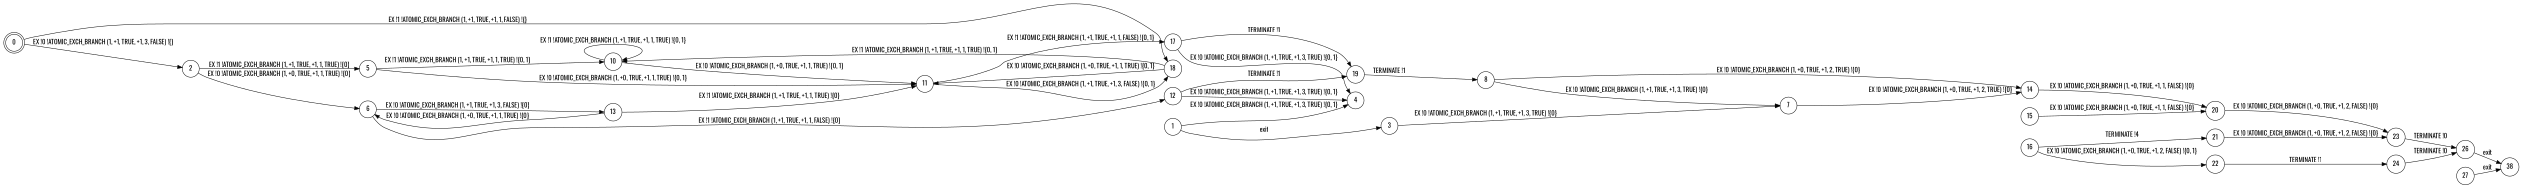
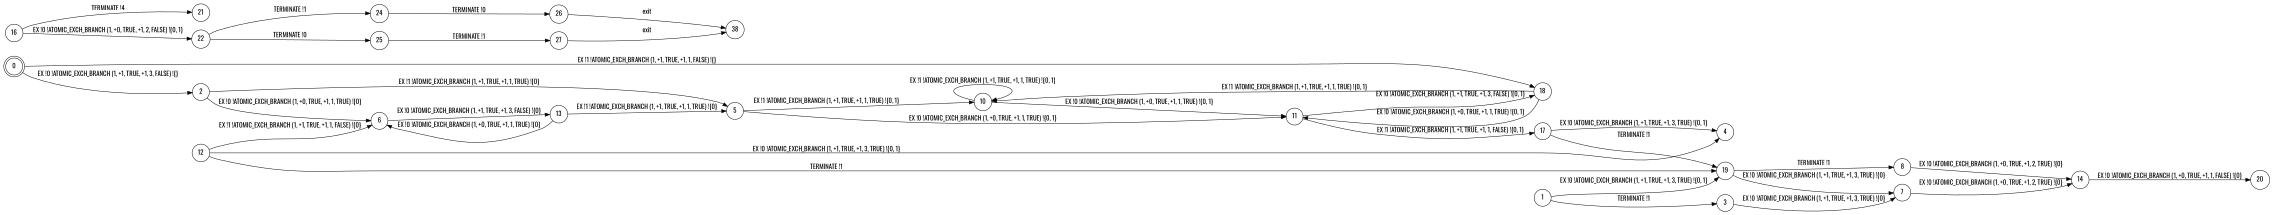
none -> (379, 41)
(1634, 100) -> (1810, 191)
(768, 107) -> (645, 113)
(2030, 116) -> none
(1263, 121) -> (1634, 193)
(764, 125) -> (289, 139)
(1264, 130) -> (1634, 199)
(2396, 137) -> none
